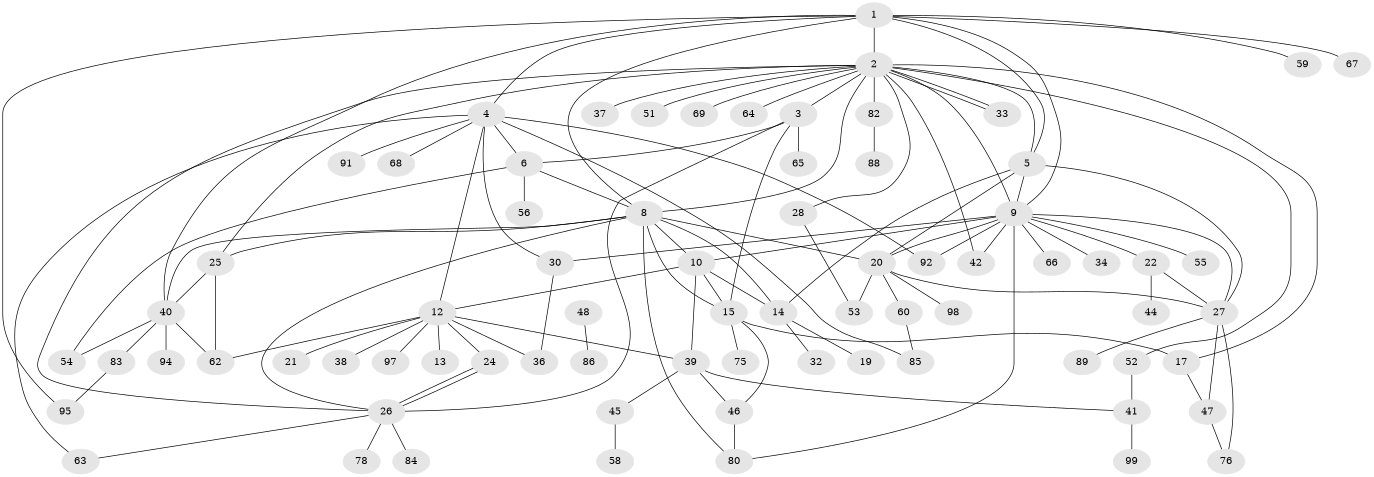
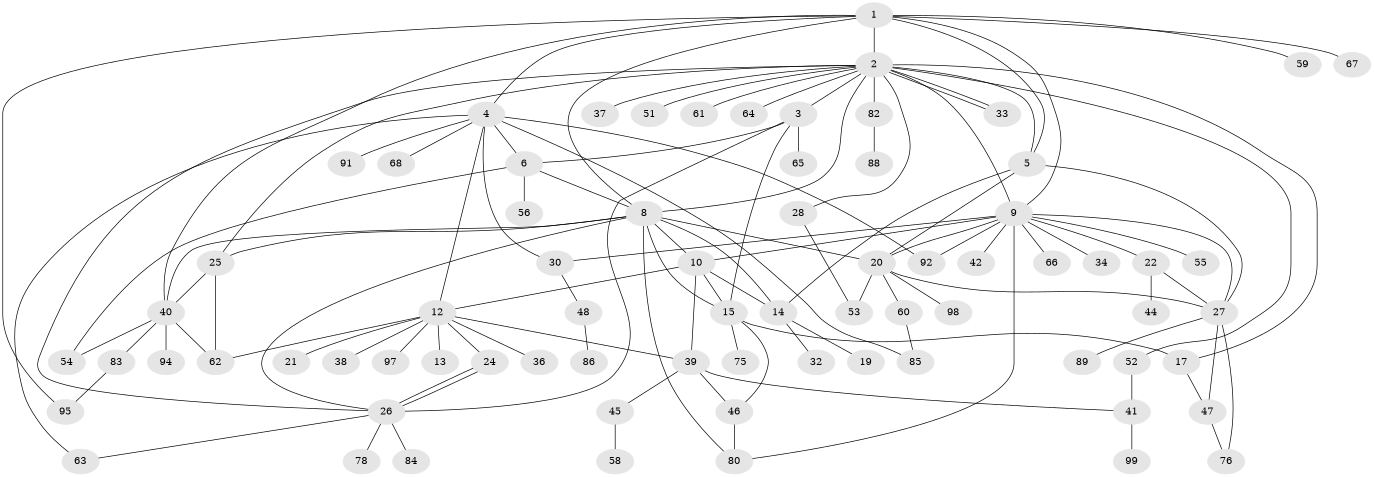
(699, 114) -> (699, 114)
(941, 156) -> none
(1021, 189) -> none
(547, 313) -> (572, 292)
